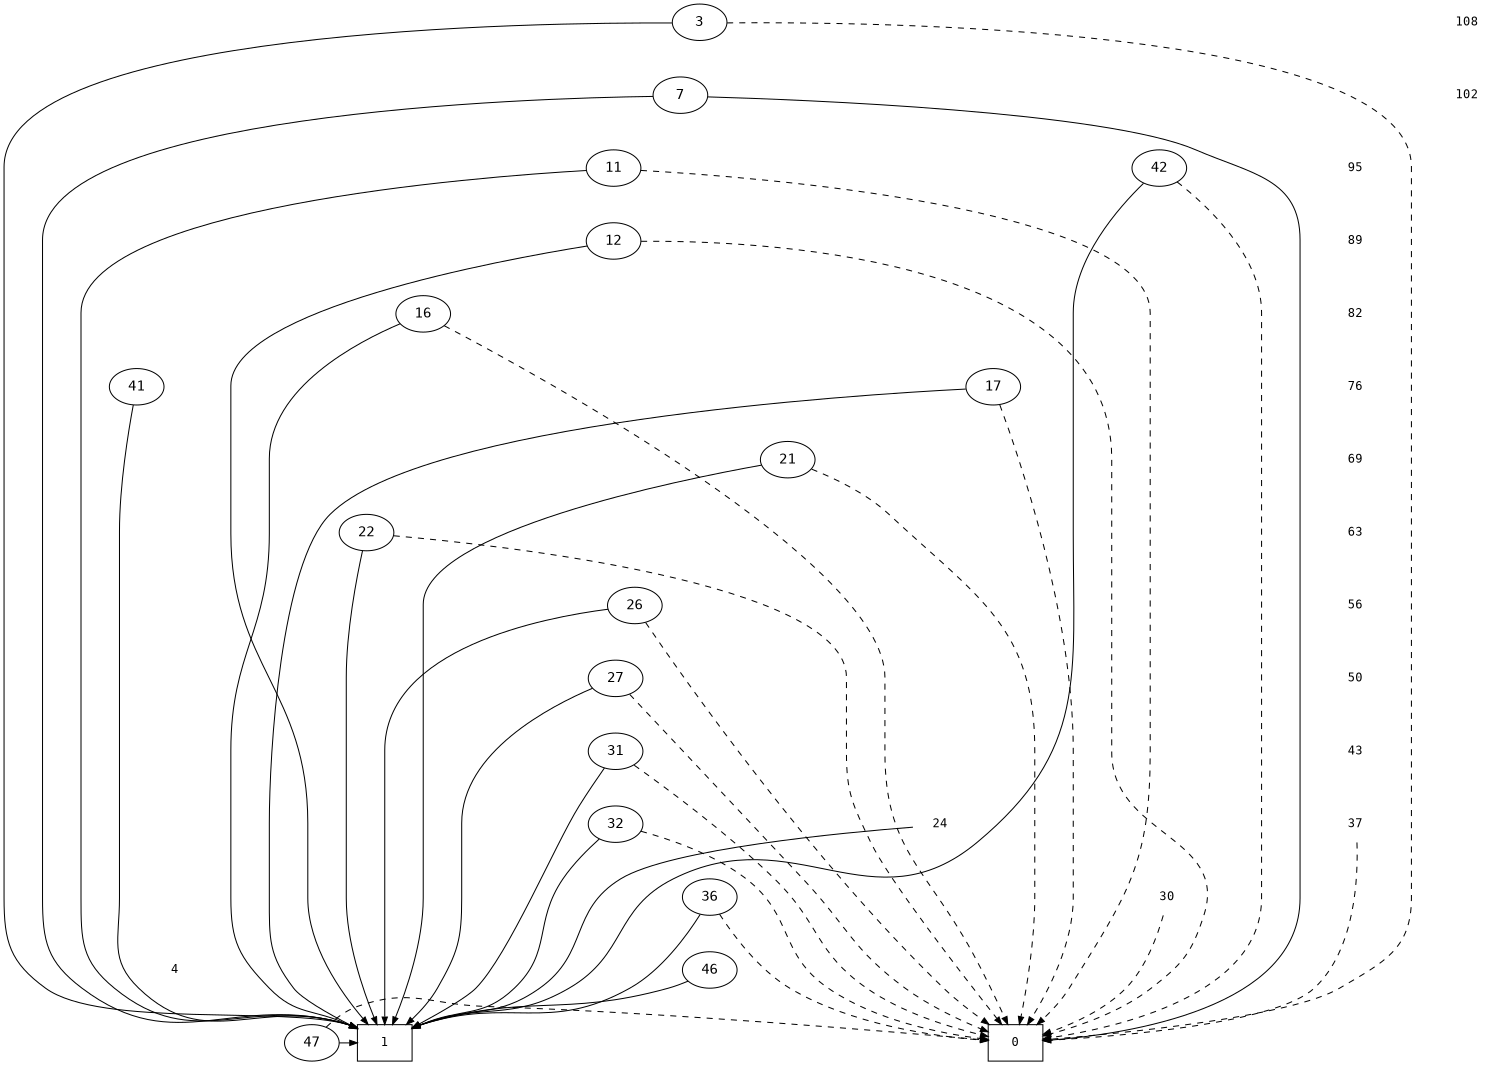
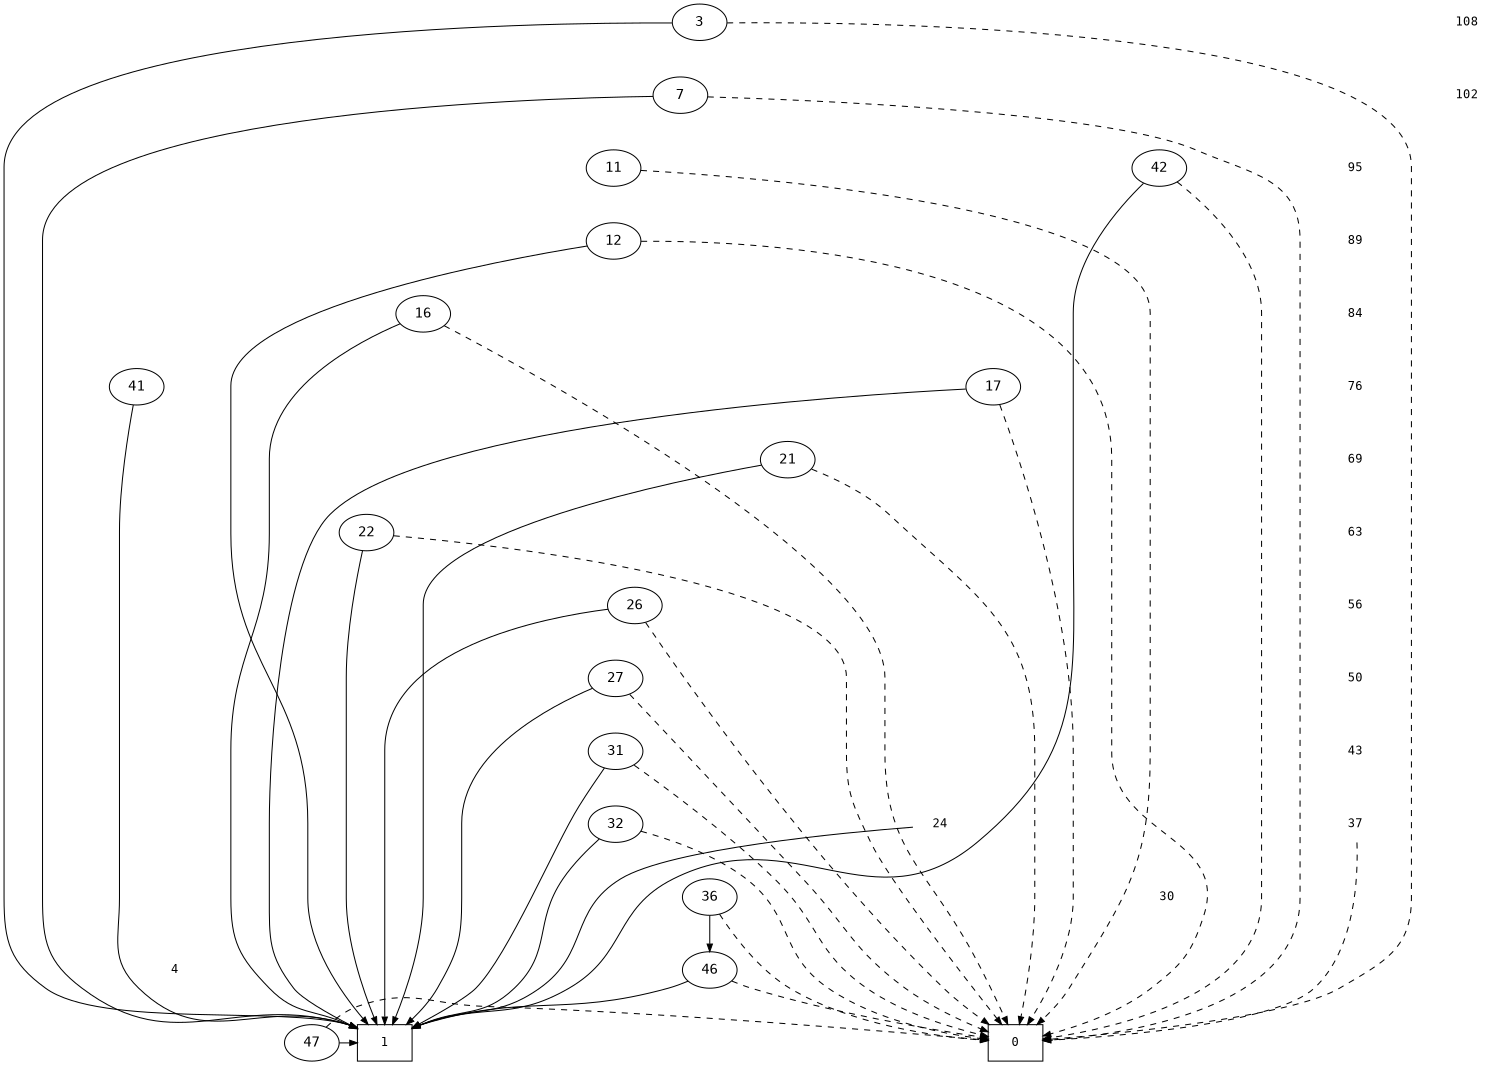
(1356, 314) -> (1356, 314)
(1300, 404) -> (1300, 404)
(81, 505) -> none
(1124, 990) -> (799, 1001)
(622, 992) -> (710, 930)
